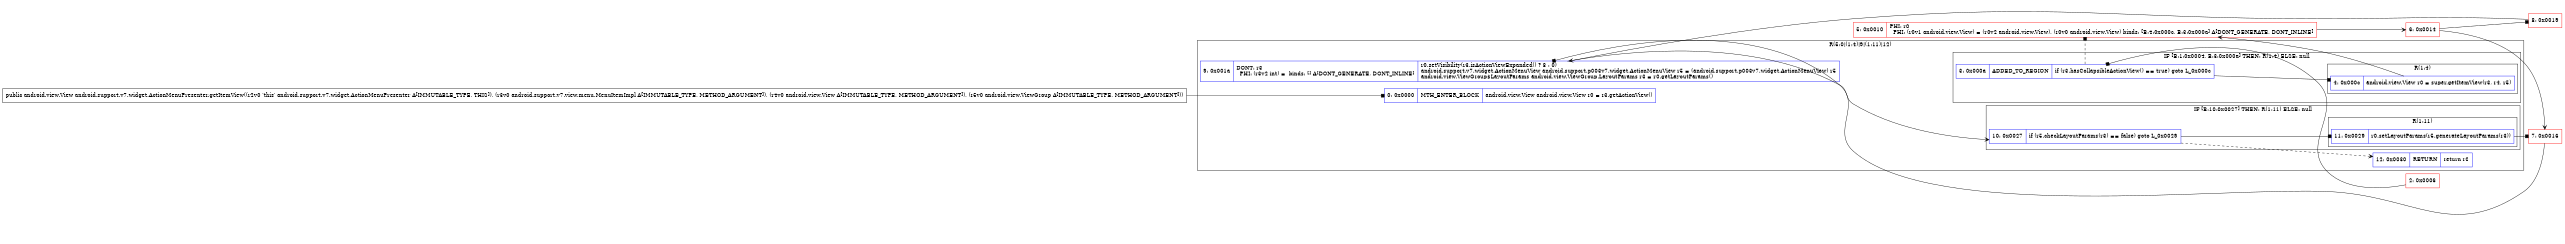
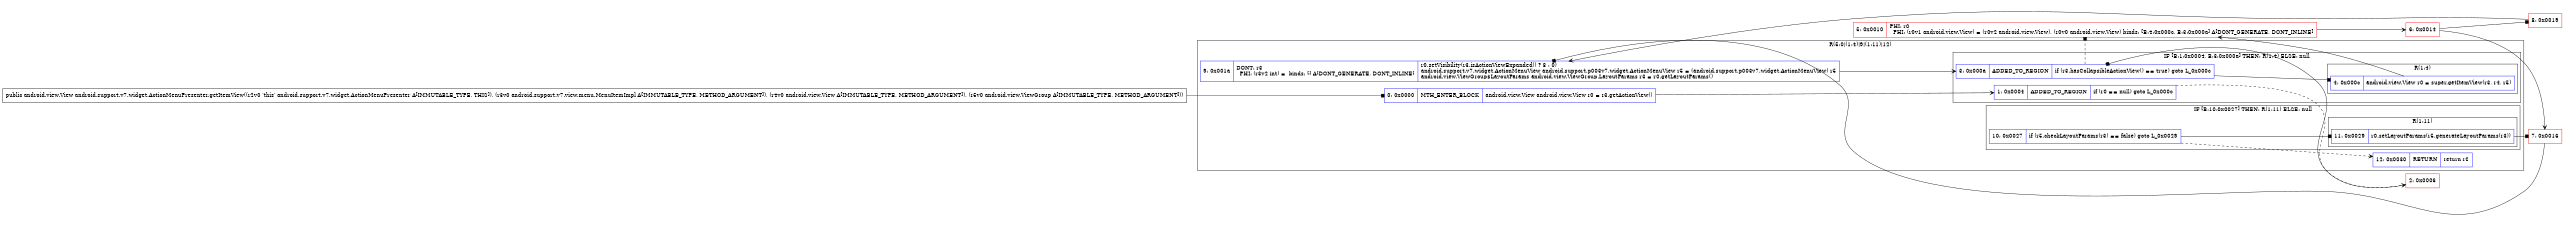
(1786, 64) -> (1896, 71)
none -> (2085, 92)
